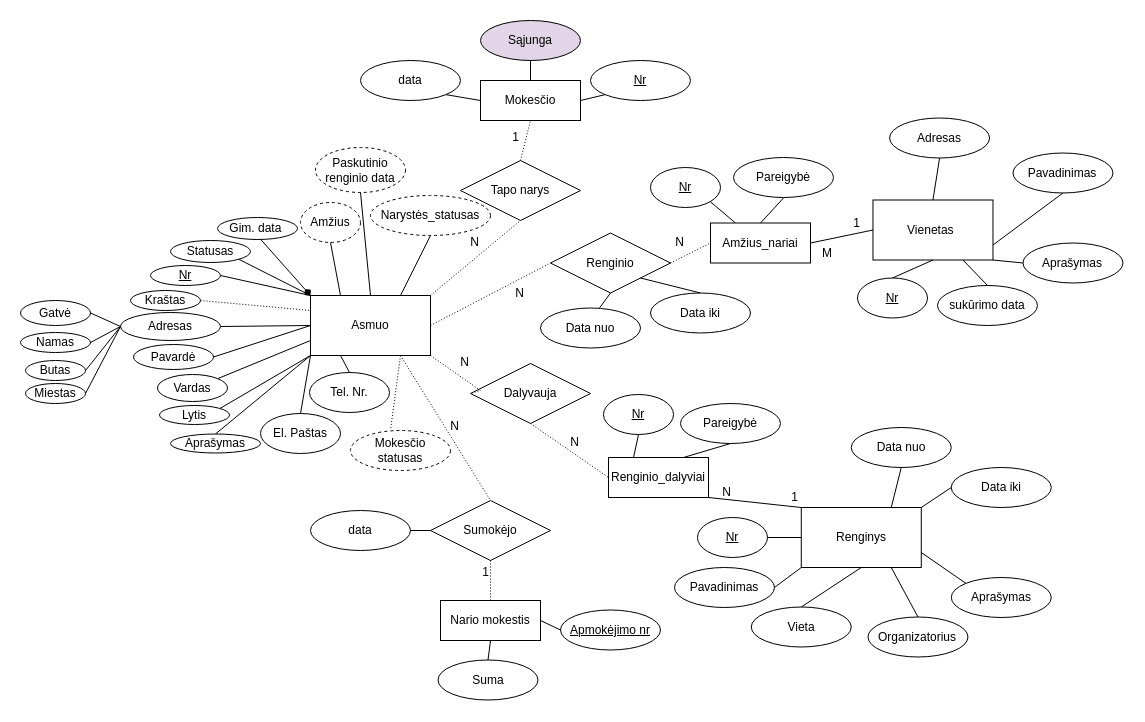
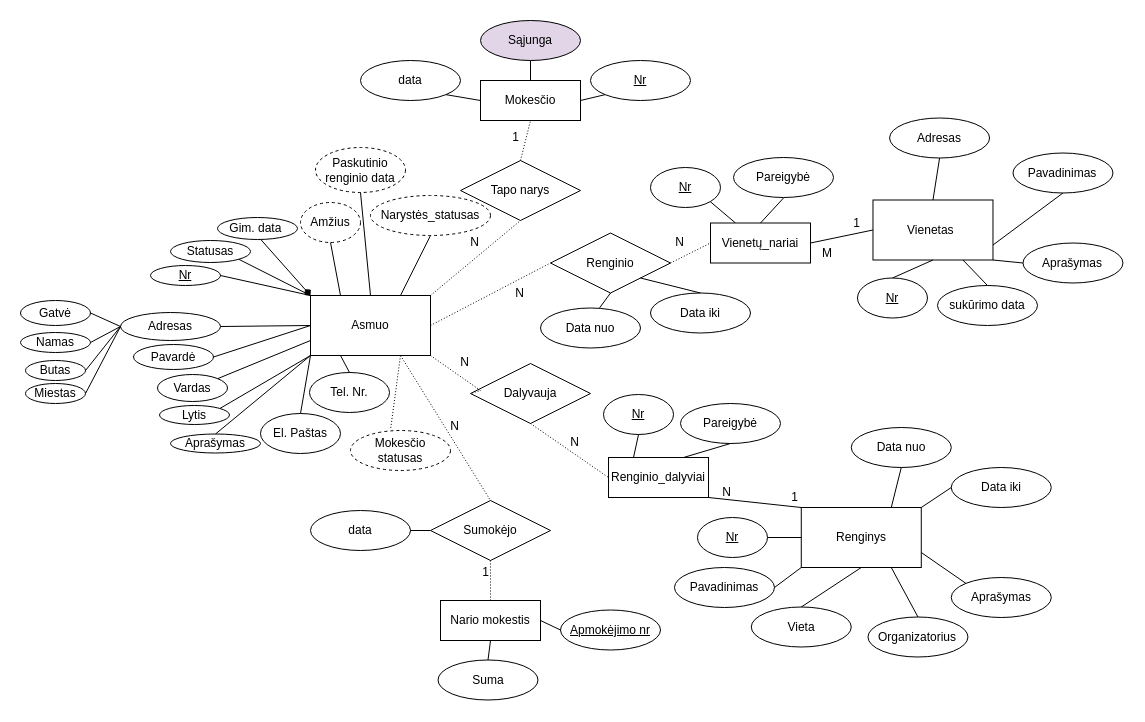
(761, 244) -> (761, 244)
(166, 301) -> none
(256, 306) -> none
